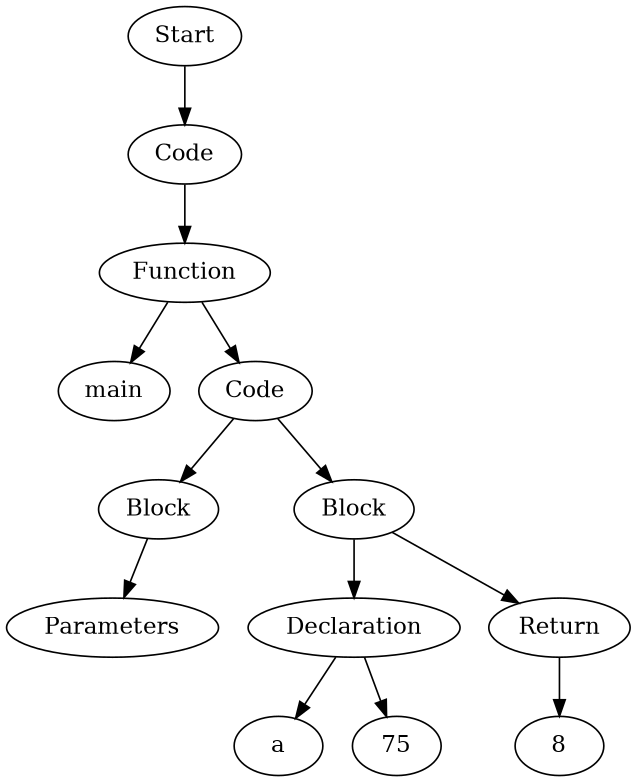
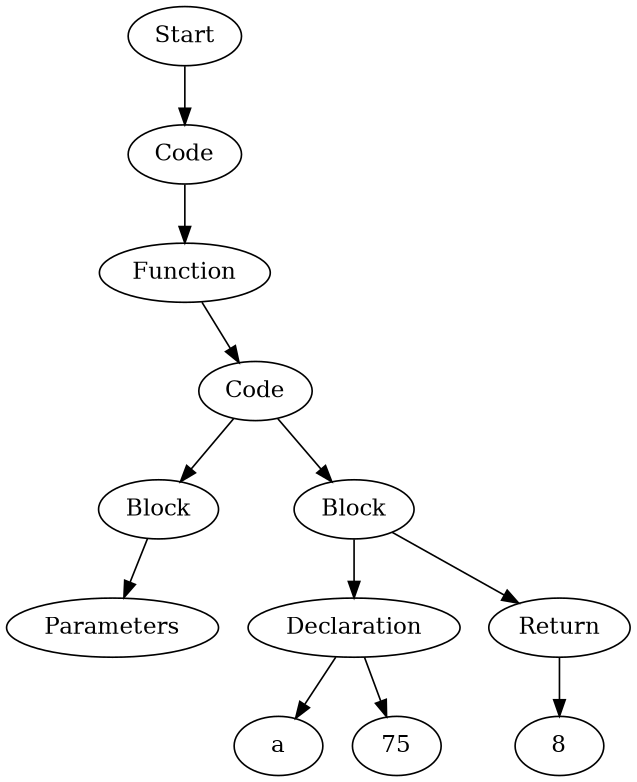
(114, 391) -> none
